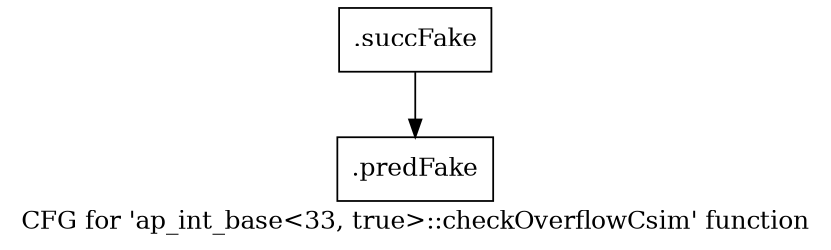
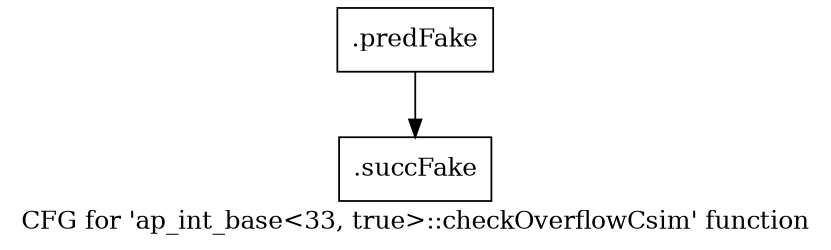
(415, 96) -> (415, 96)
